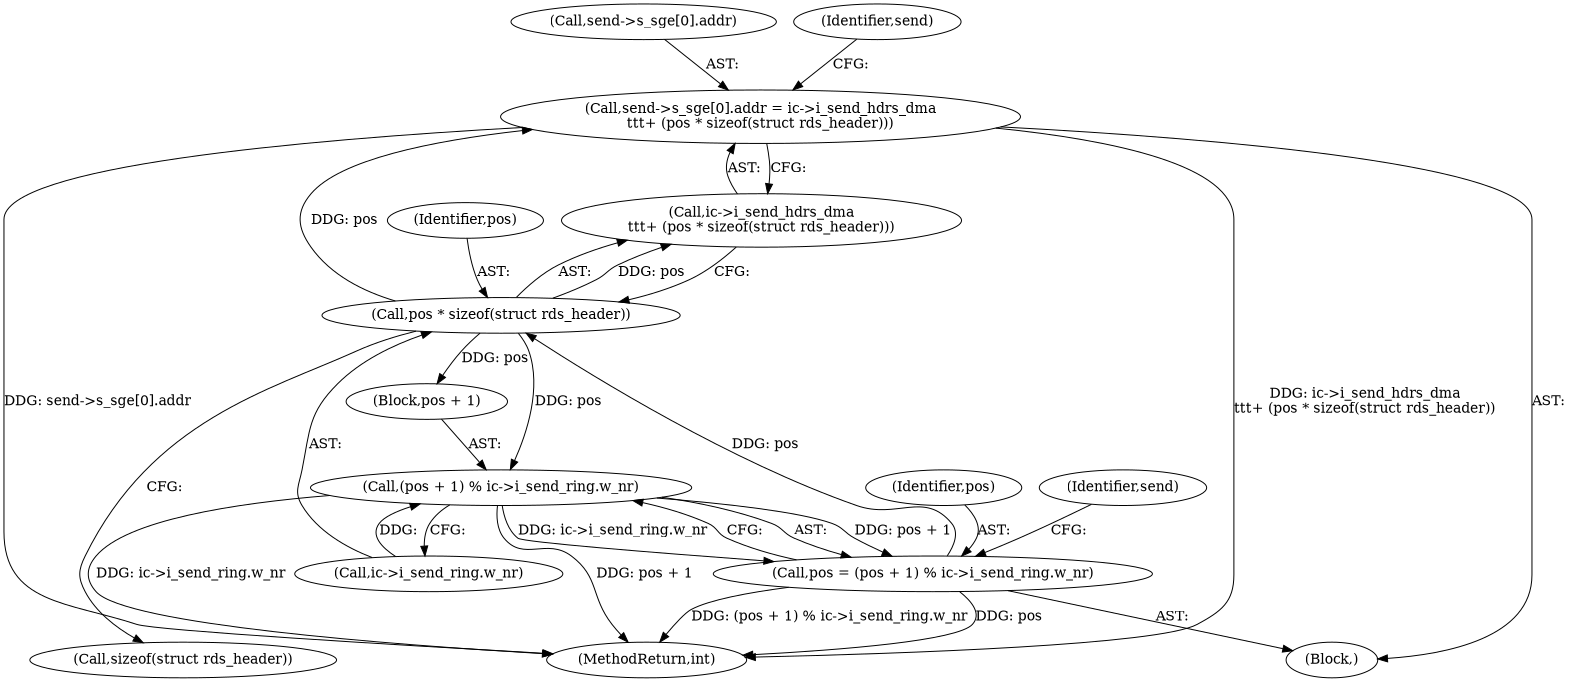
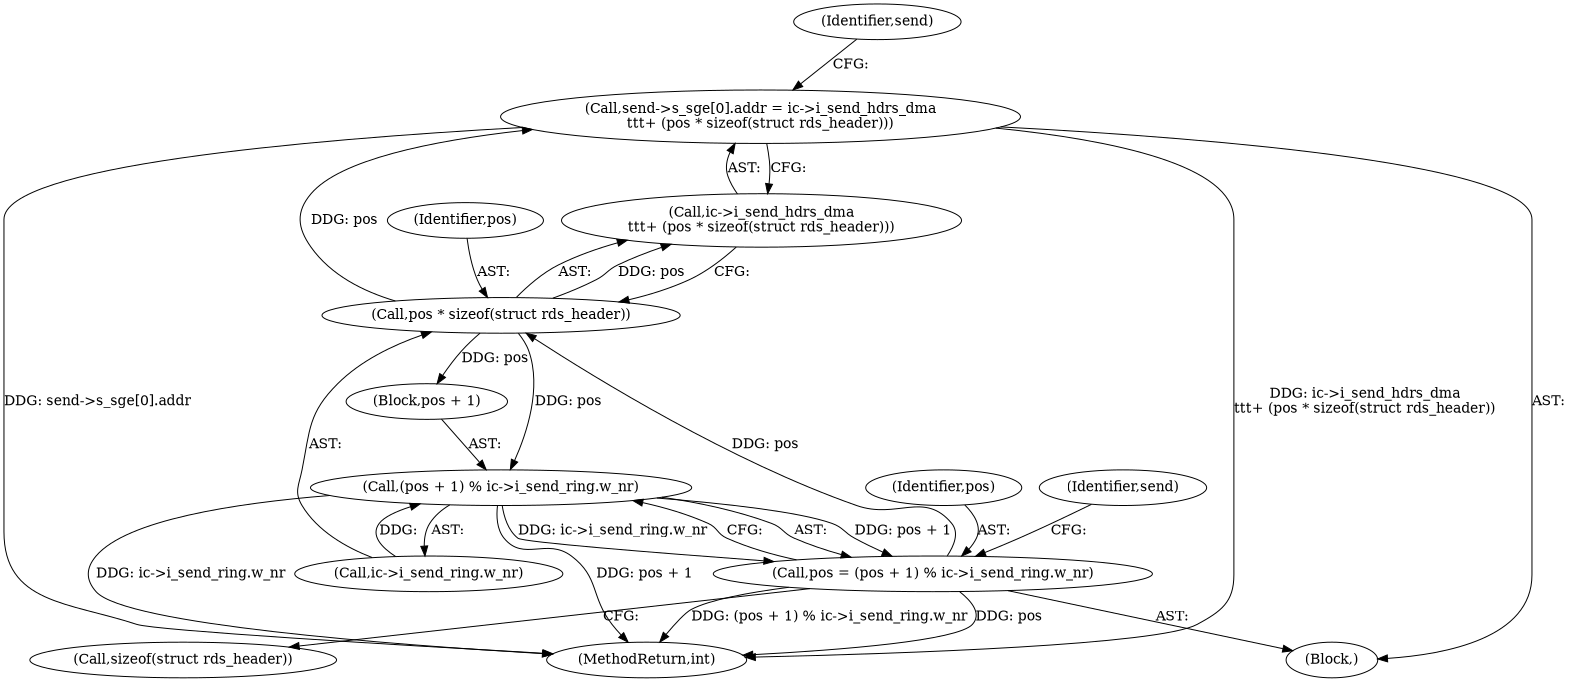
(644, 22) -> none
(182, 439) -> (555, 617)
(450, 531) -> (450, 531)
